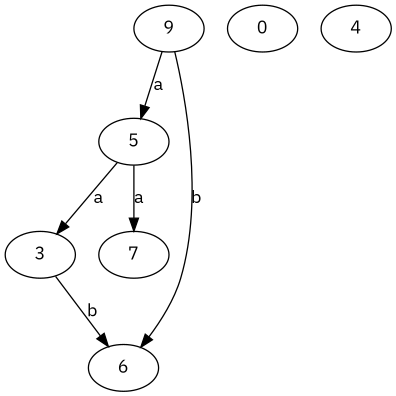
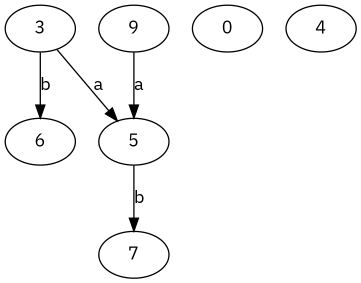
(91, 193) -> (83, 80)
(139, 198) -> (140, 198)
(192, 198) -> none
